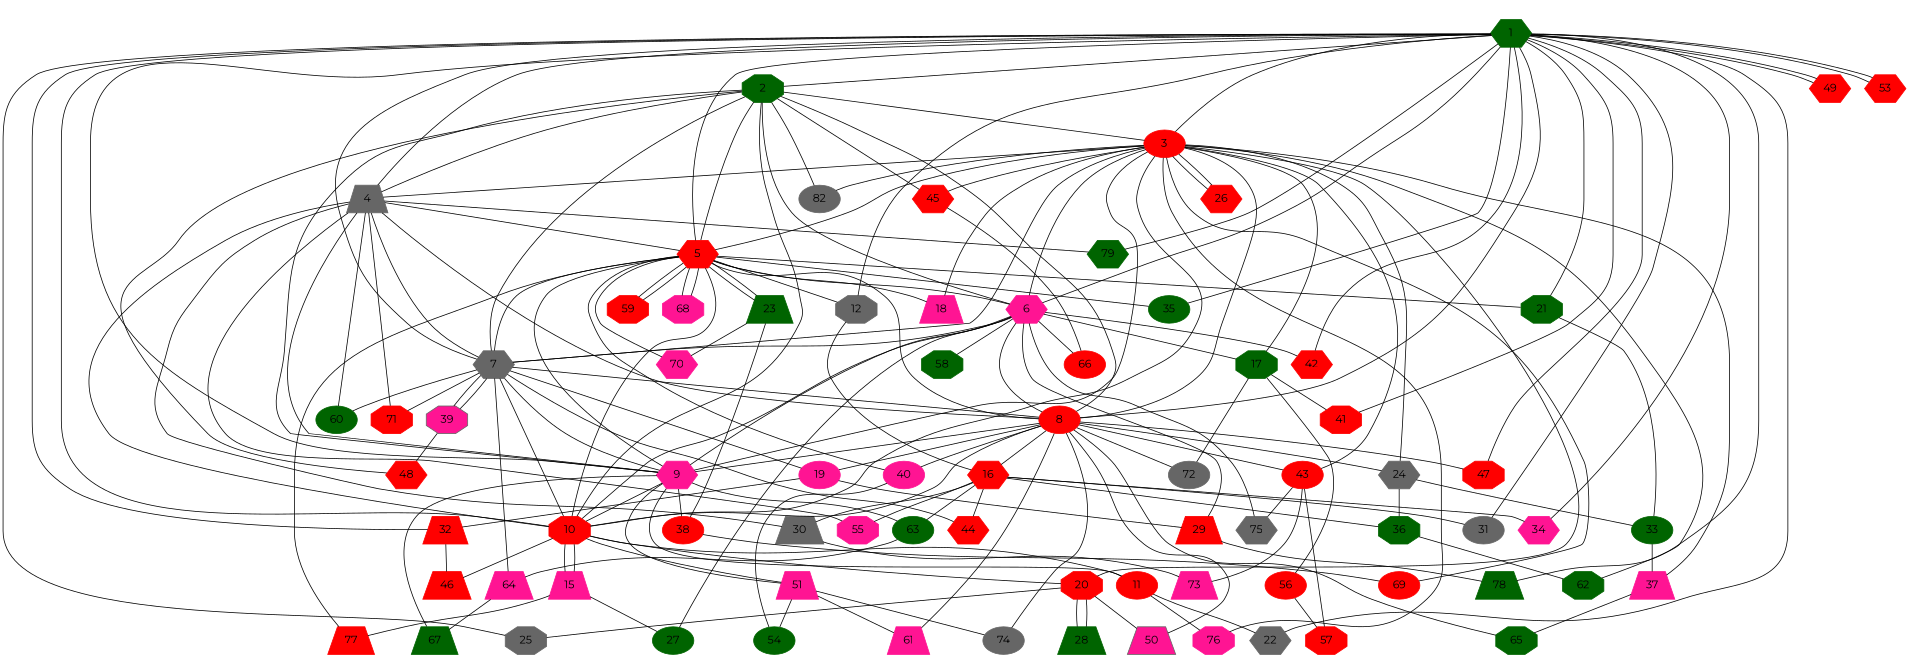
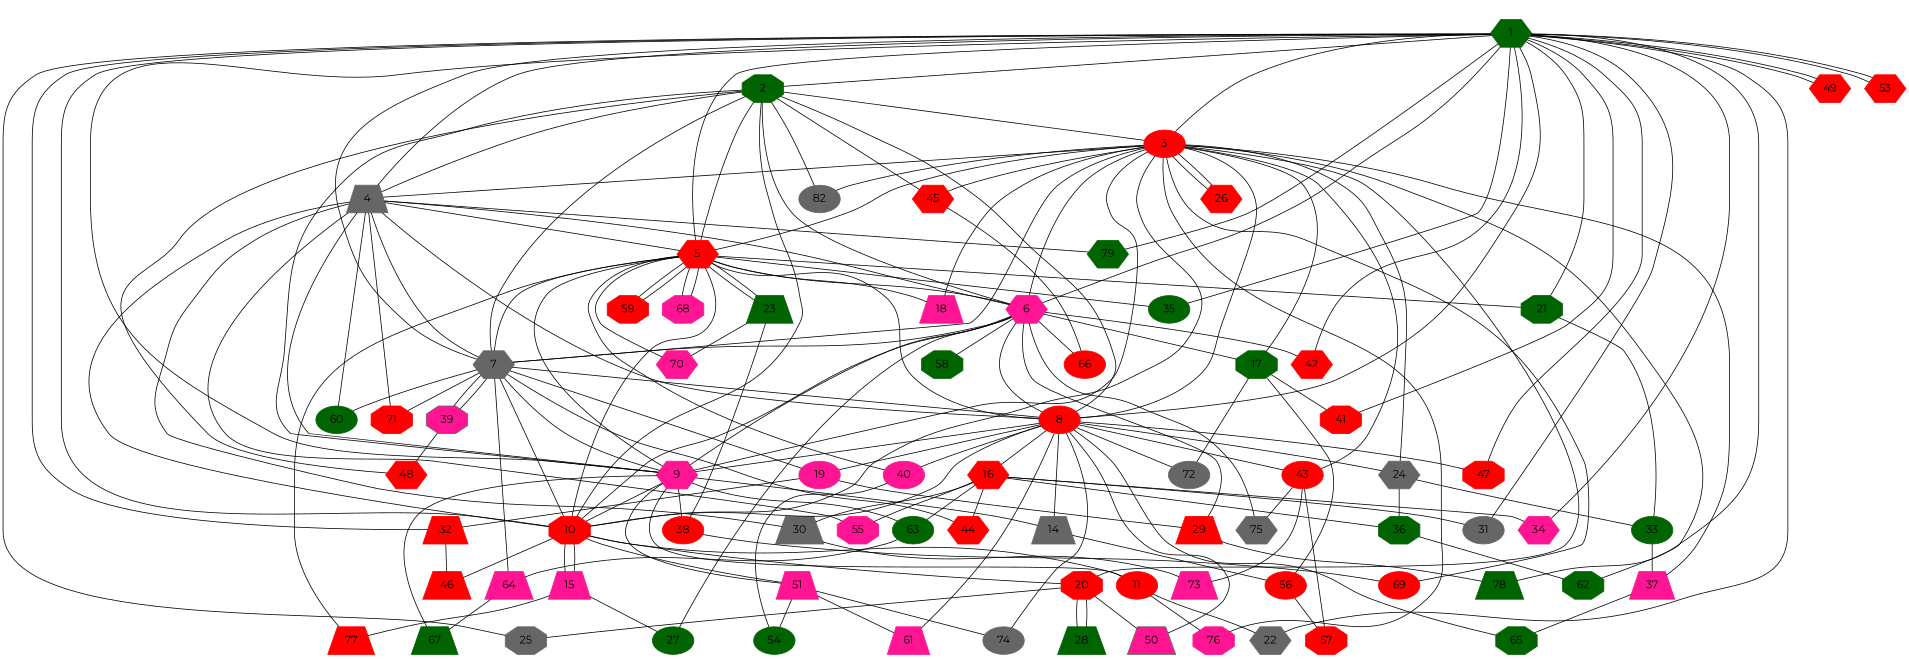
none -> (684, 234)
(856, 309) -> none
none -> (1053, 530)
